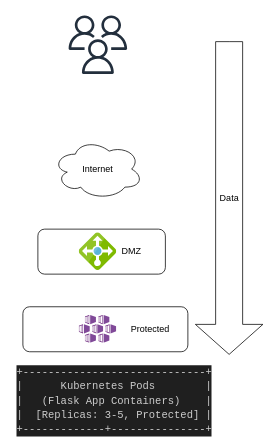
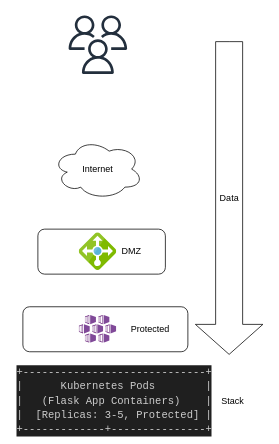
none -> (233, 402)
